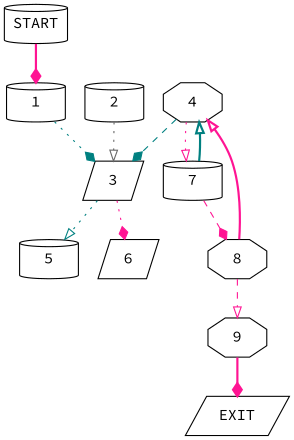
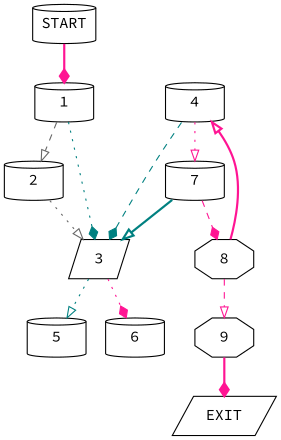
(193, 102) -> (195, 102)
none -> (51, 137)
(200, 147) -> (152, 216)
(128, 259) -> (135, 338)
